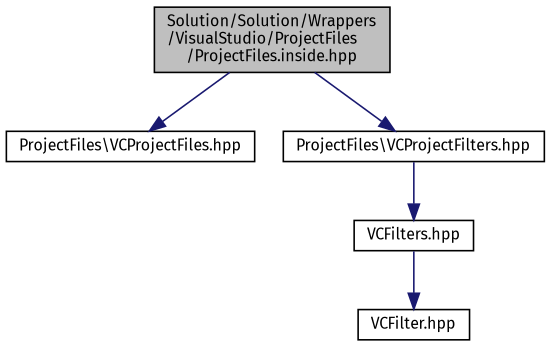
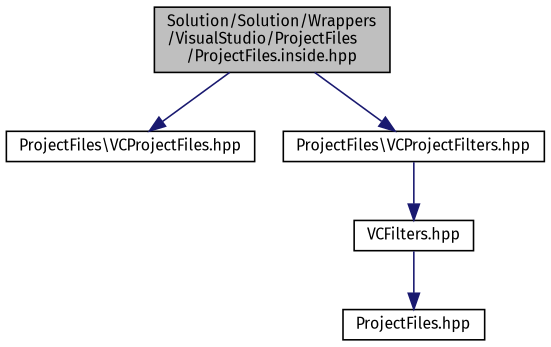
(414, 325) -> (414, 325)
